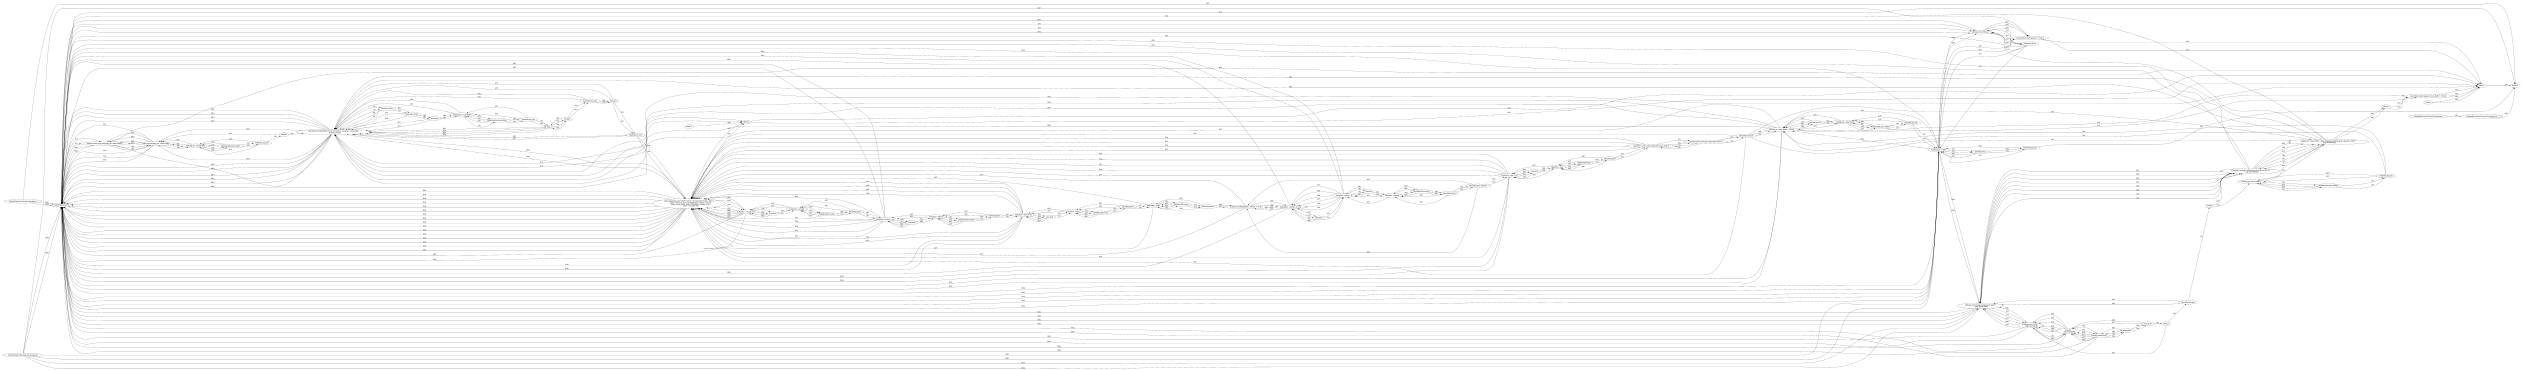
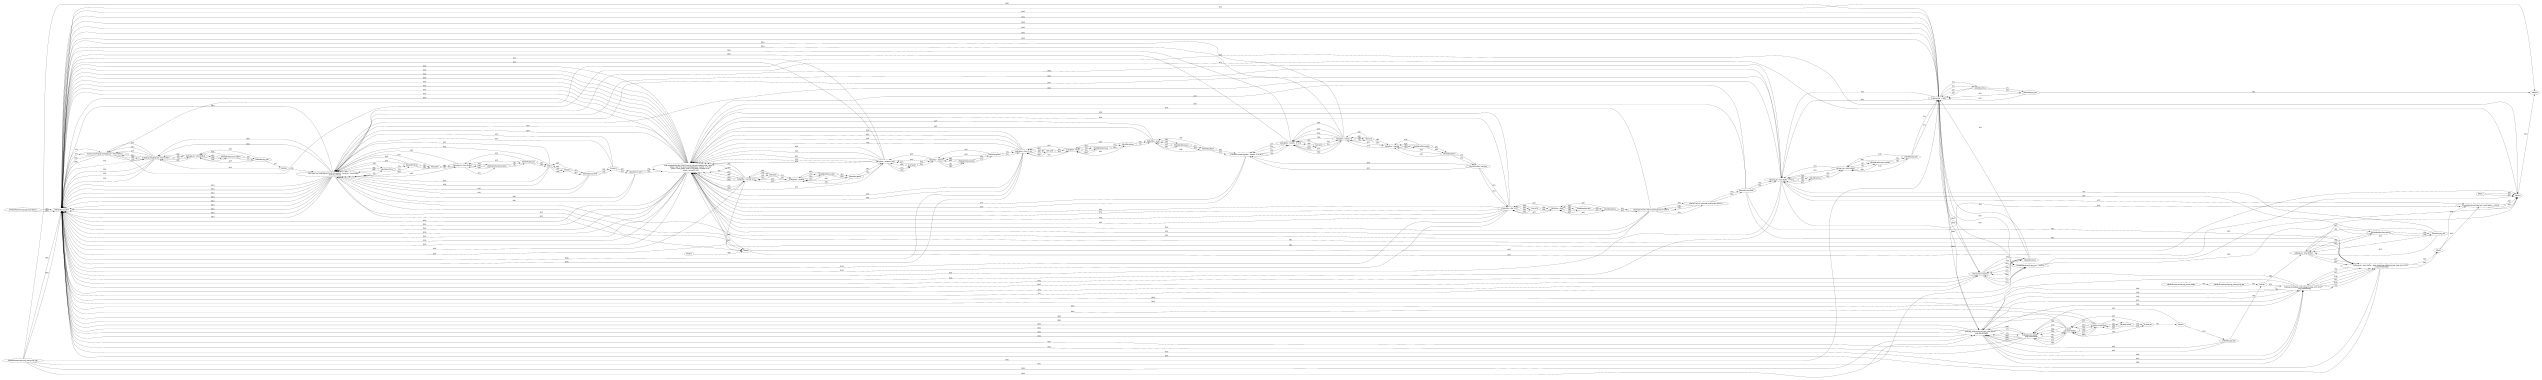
(1220, 4) -> none
(2510, 111) -> (2253, 285)
